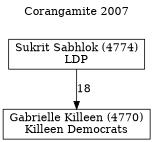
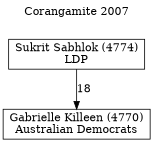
(77, 124) -> (77, 124)
